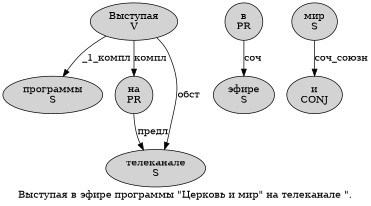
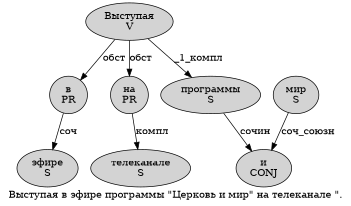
(150, 58) -> (141, 58)
(177, 88) -> (100, 57)
none -> (236, 129)
(153, 132) -> (152, 132)
